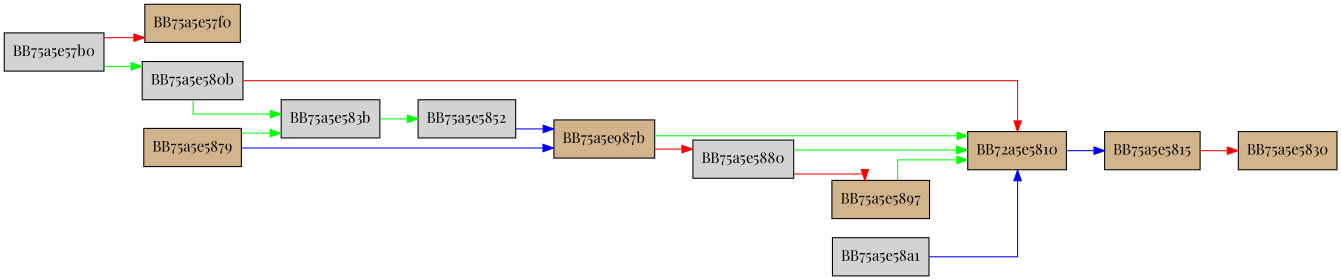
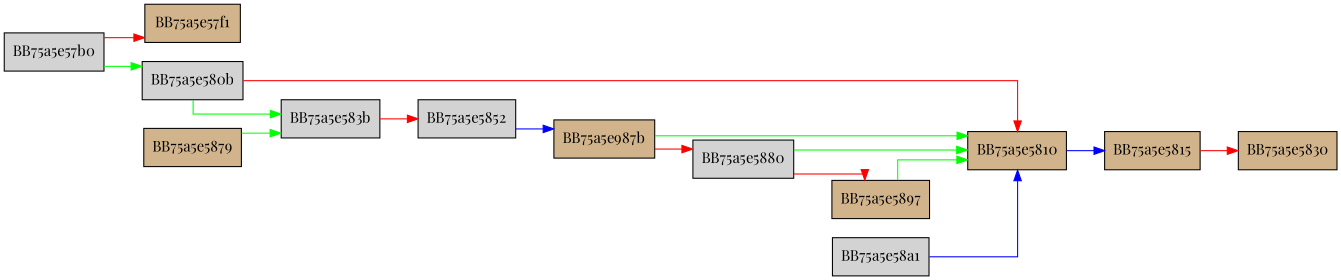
(193, 23) -> (193, 23)
(394, 119) -> (394, 119)
(392, 148) -> none
(1017, 151) -> (1017, 151)
